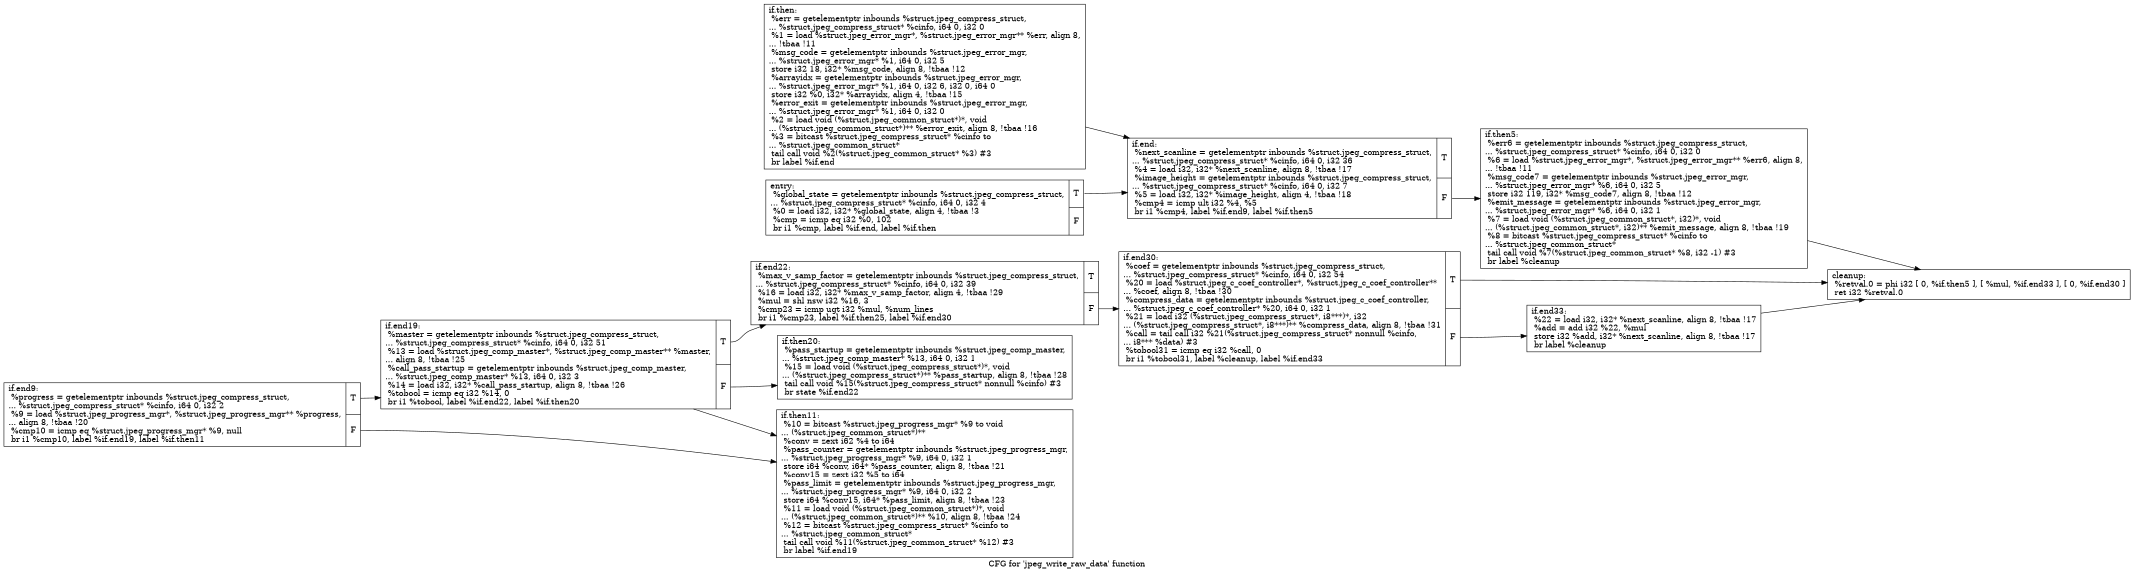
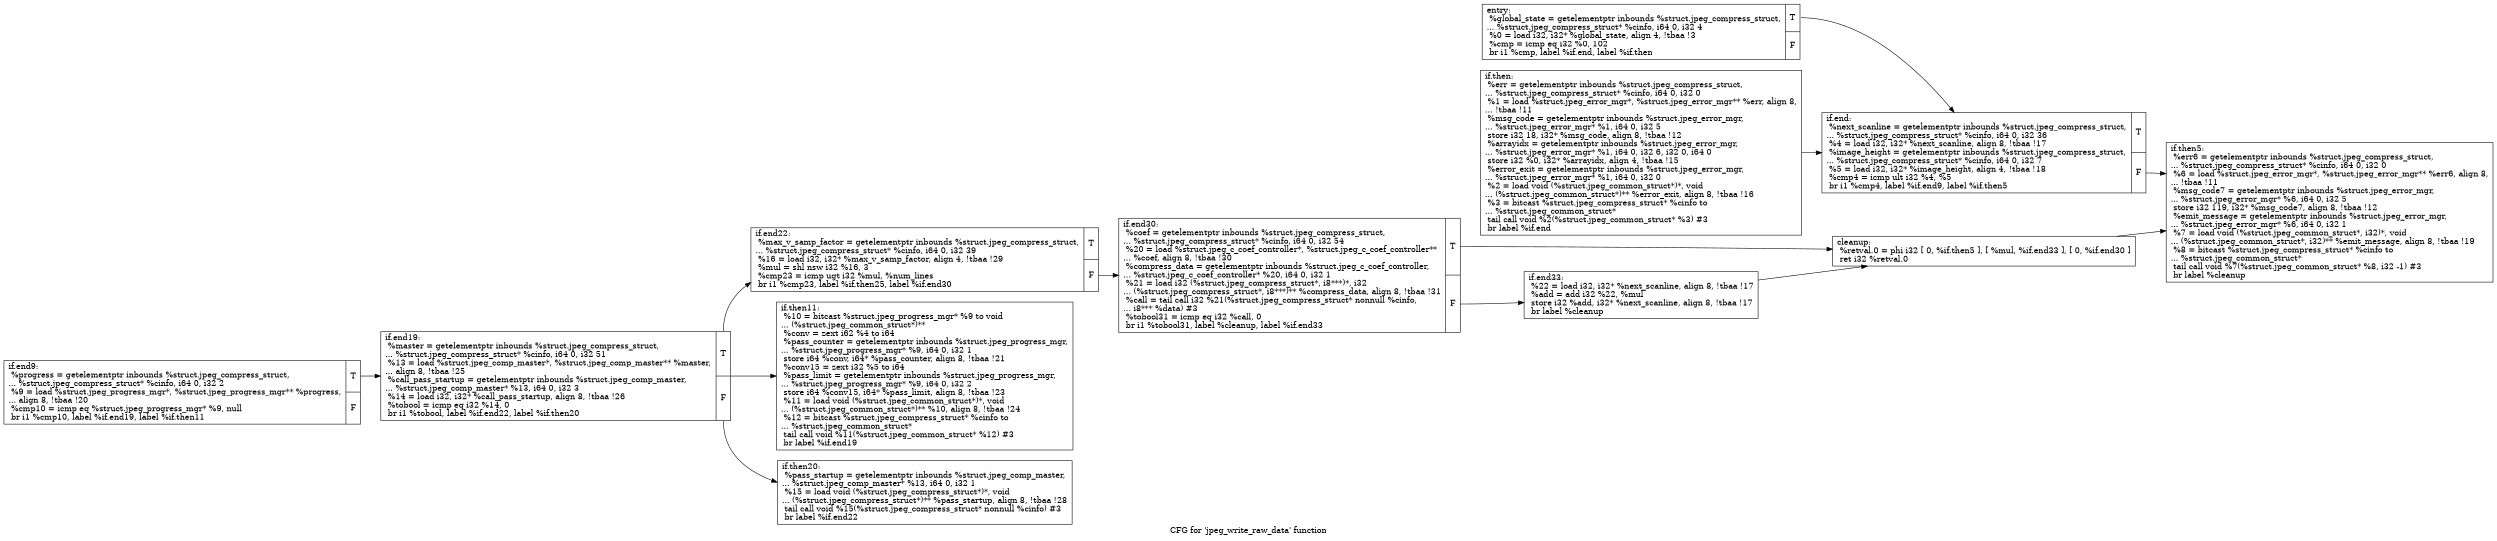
(1861, 254) -> (2139, 234)
(820, 392) -> (820, 518)
(566, 440) -> none
